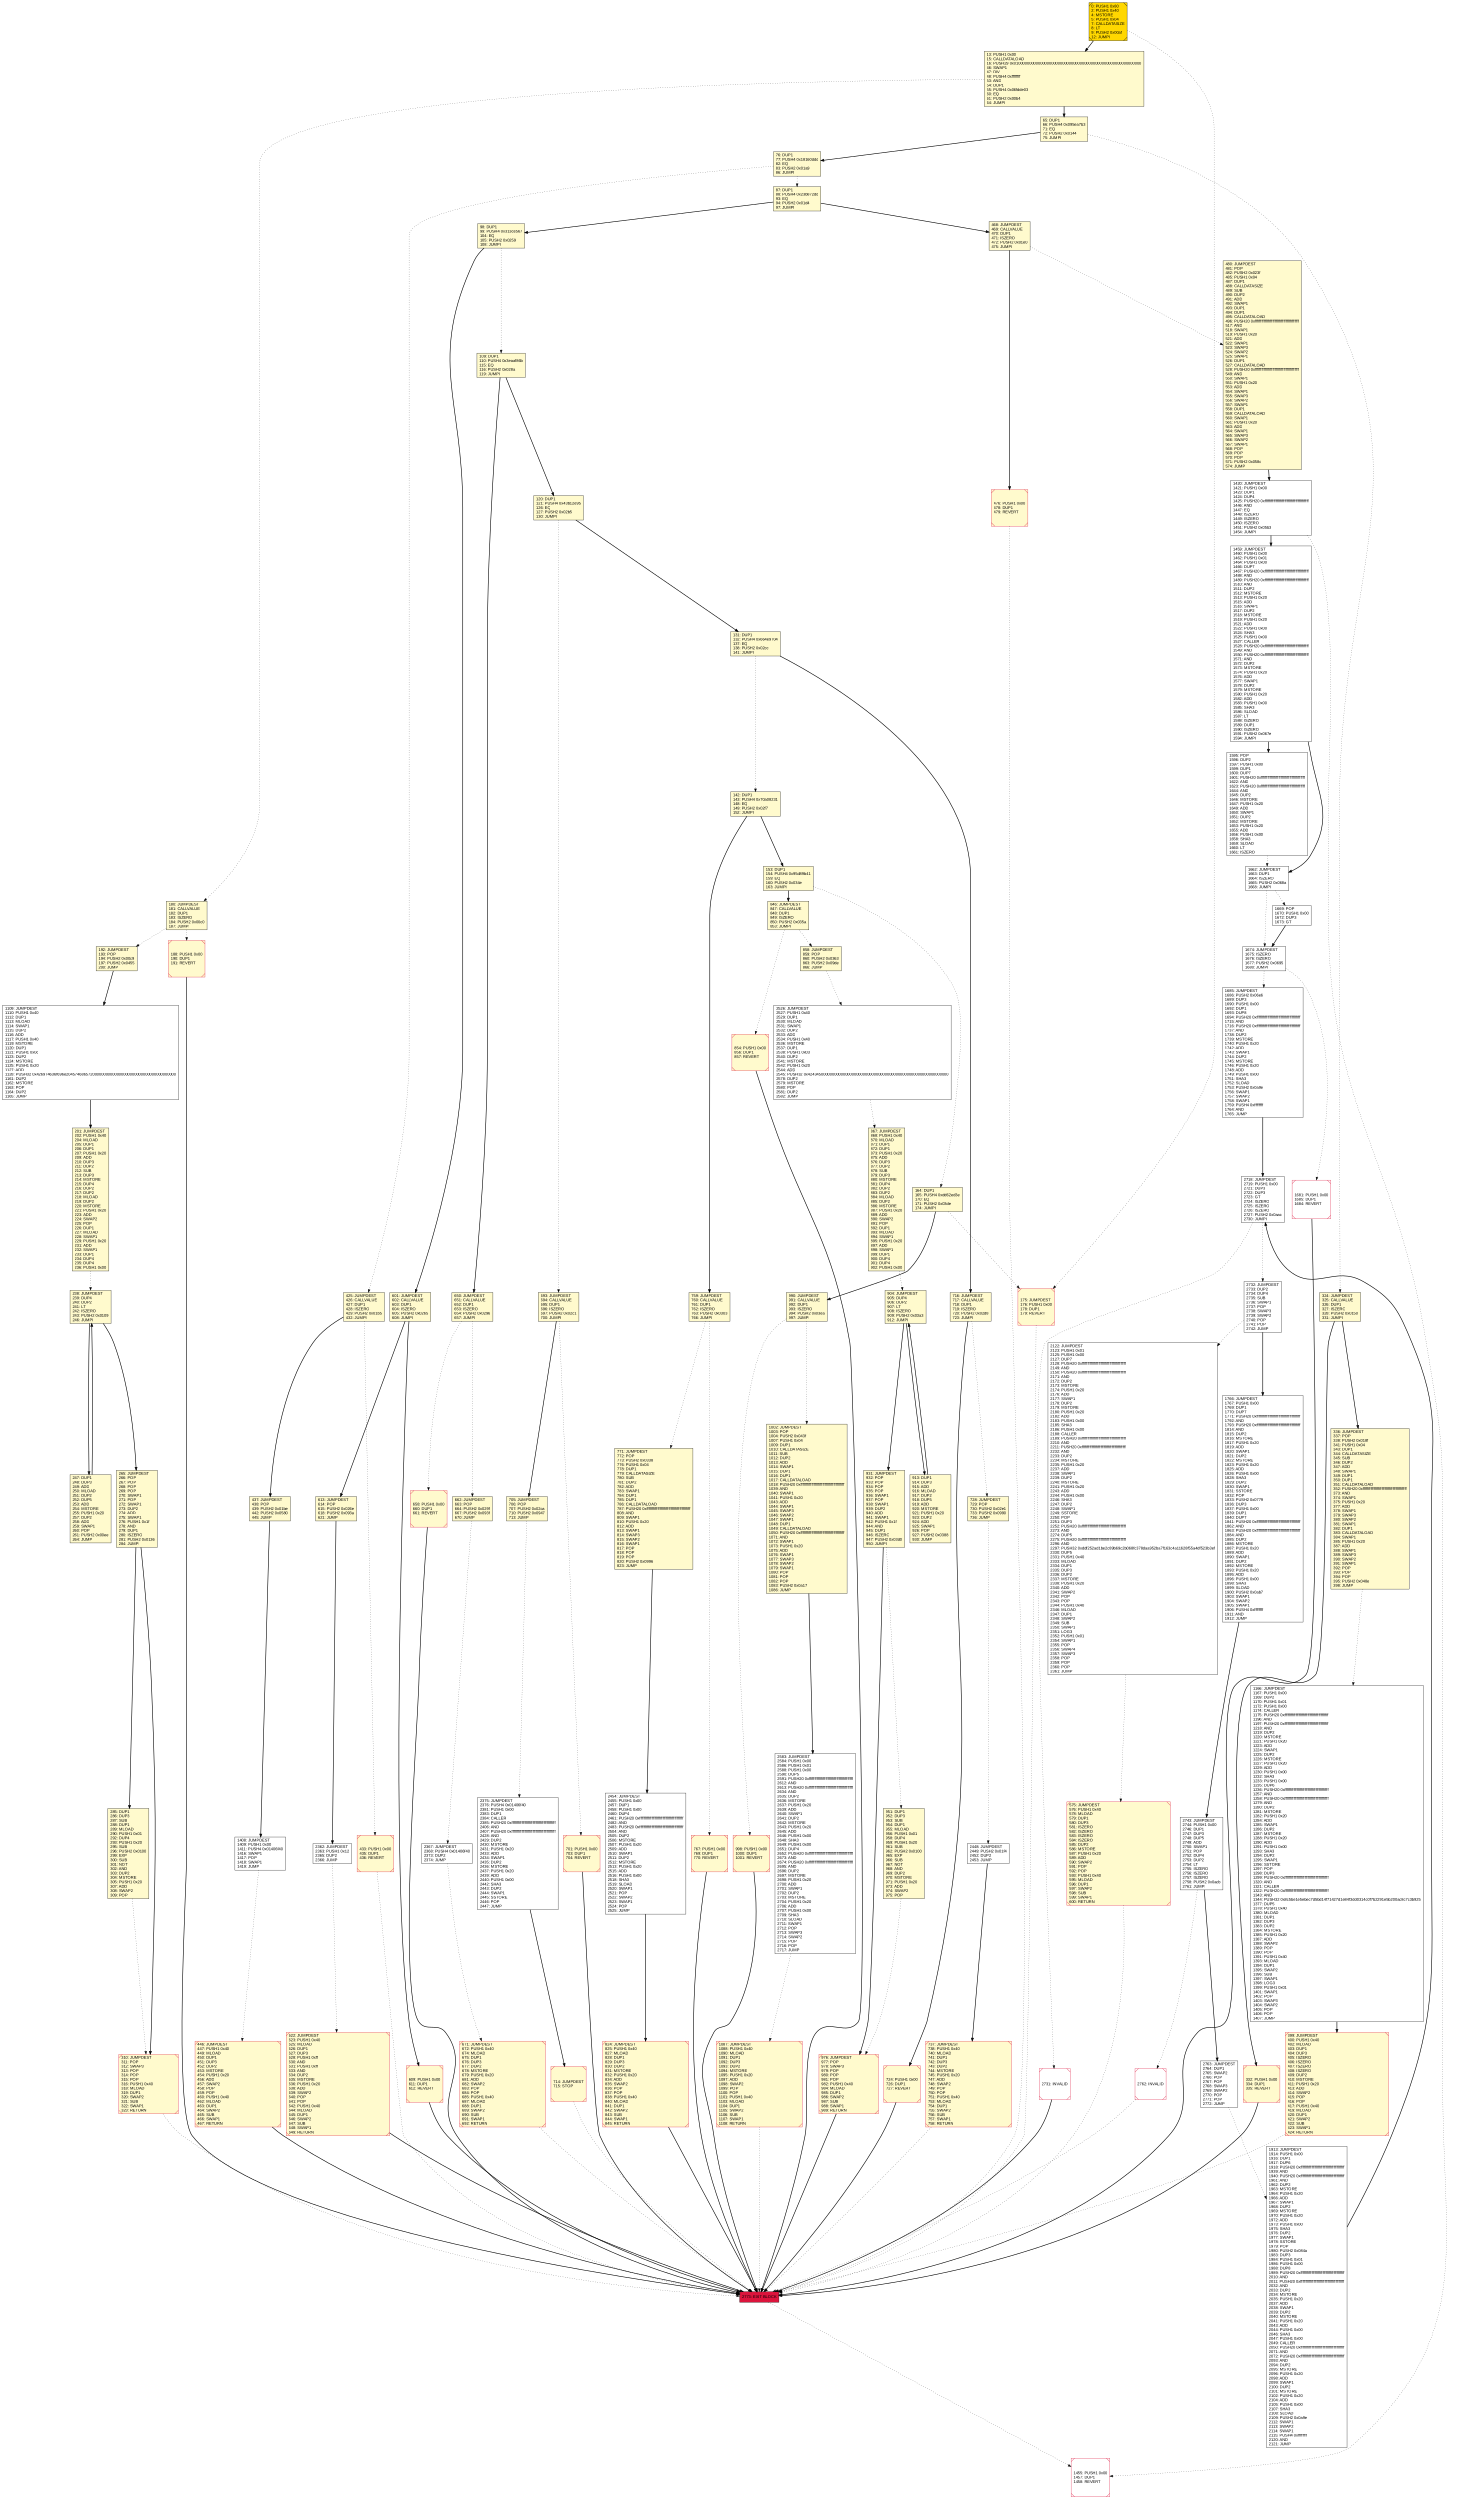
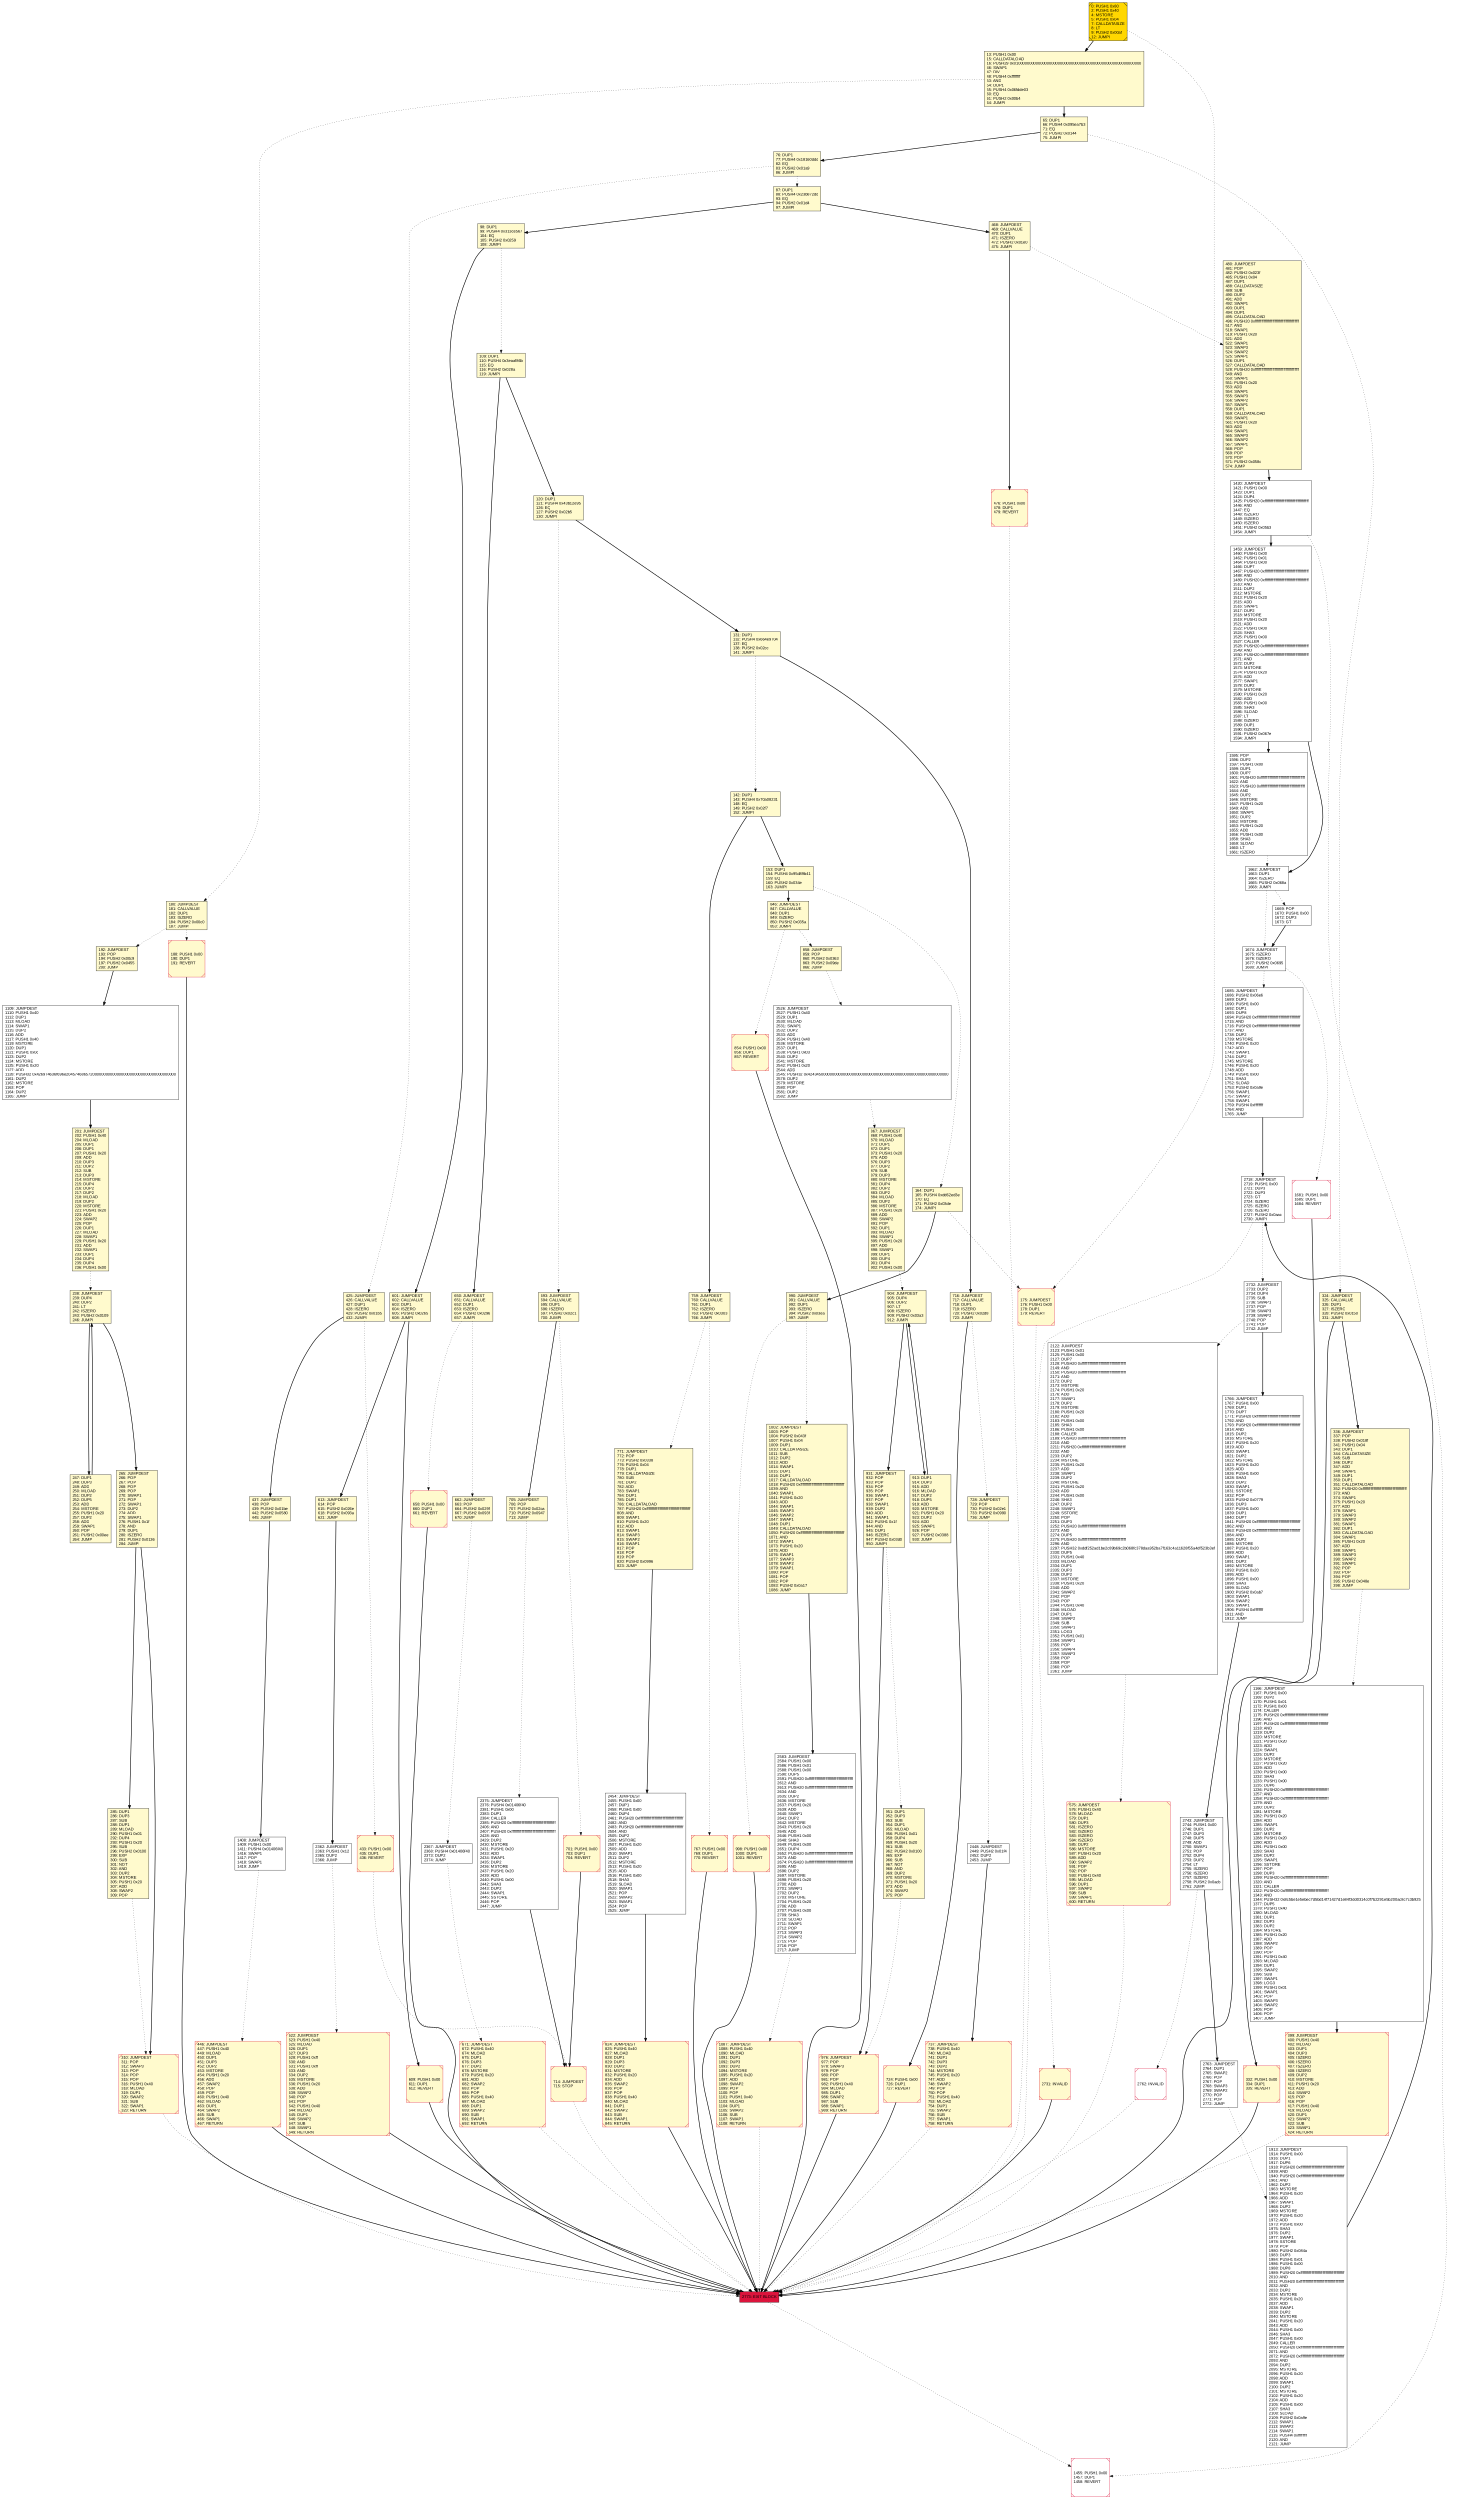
(1055, 2084) -> (1055, 2084)
(597, 2112) -> (575, 1968)
(442, 2177) -> (415, 2018)
